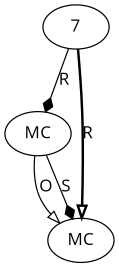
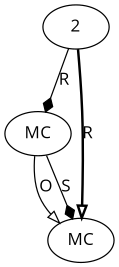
(76, 27) -> (76, 27)
